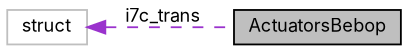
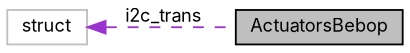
(161, 17) -> (161, 17)
